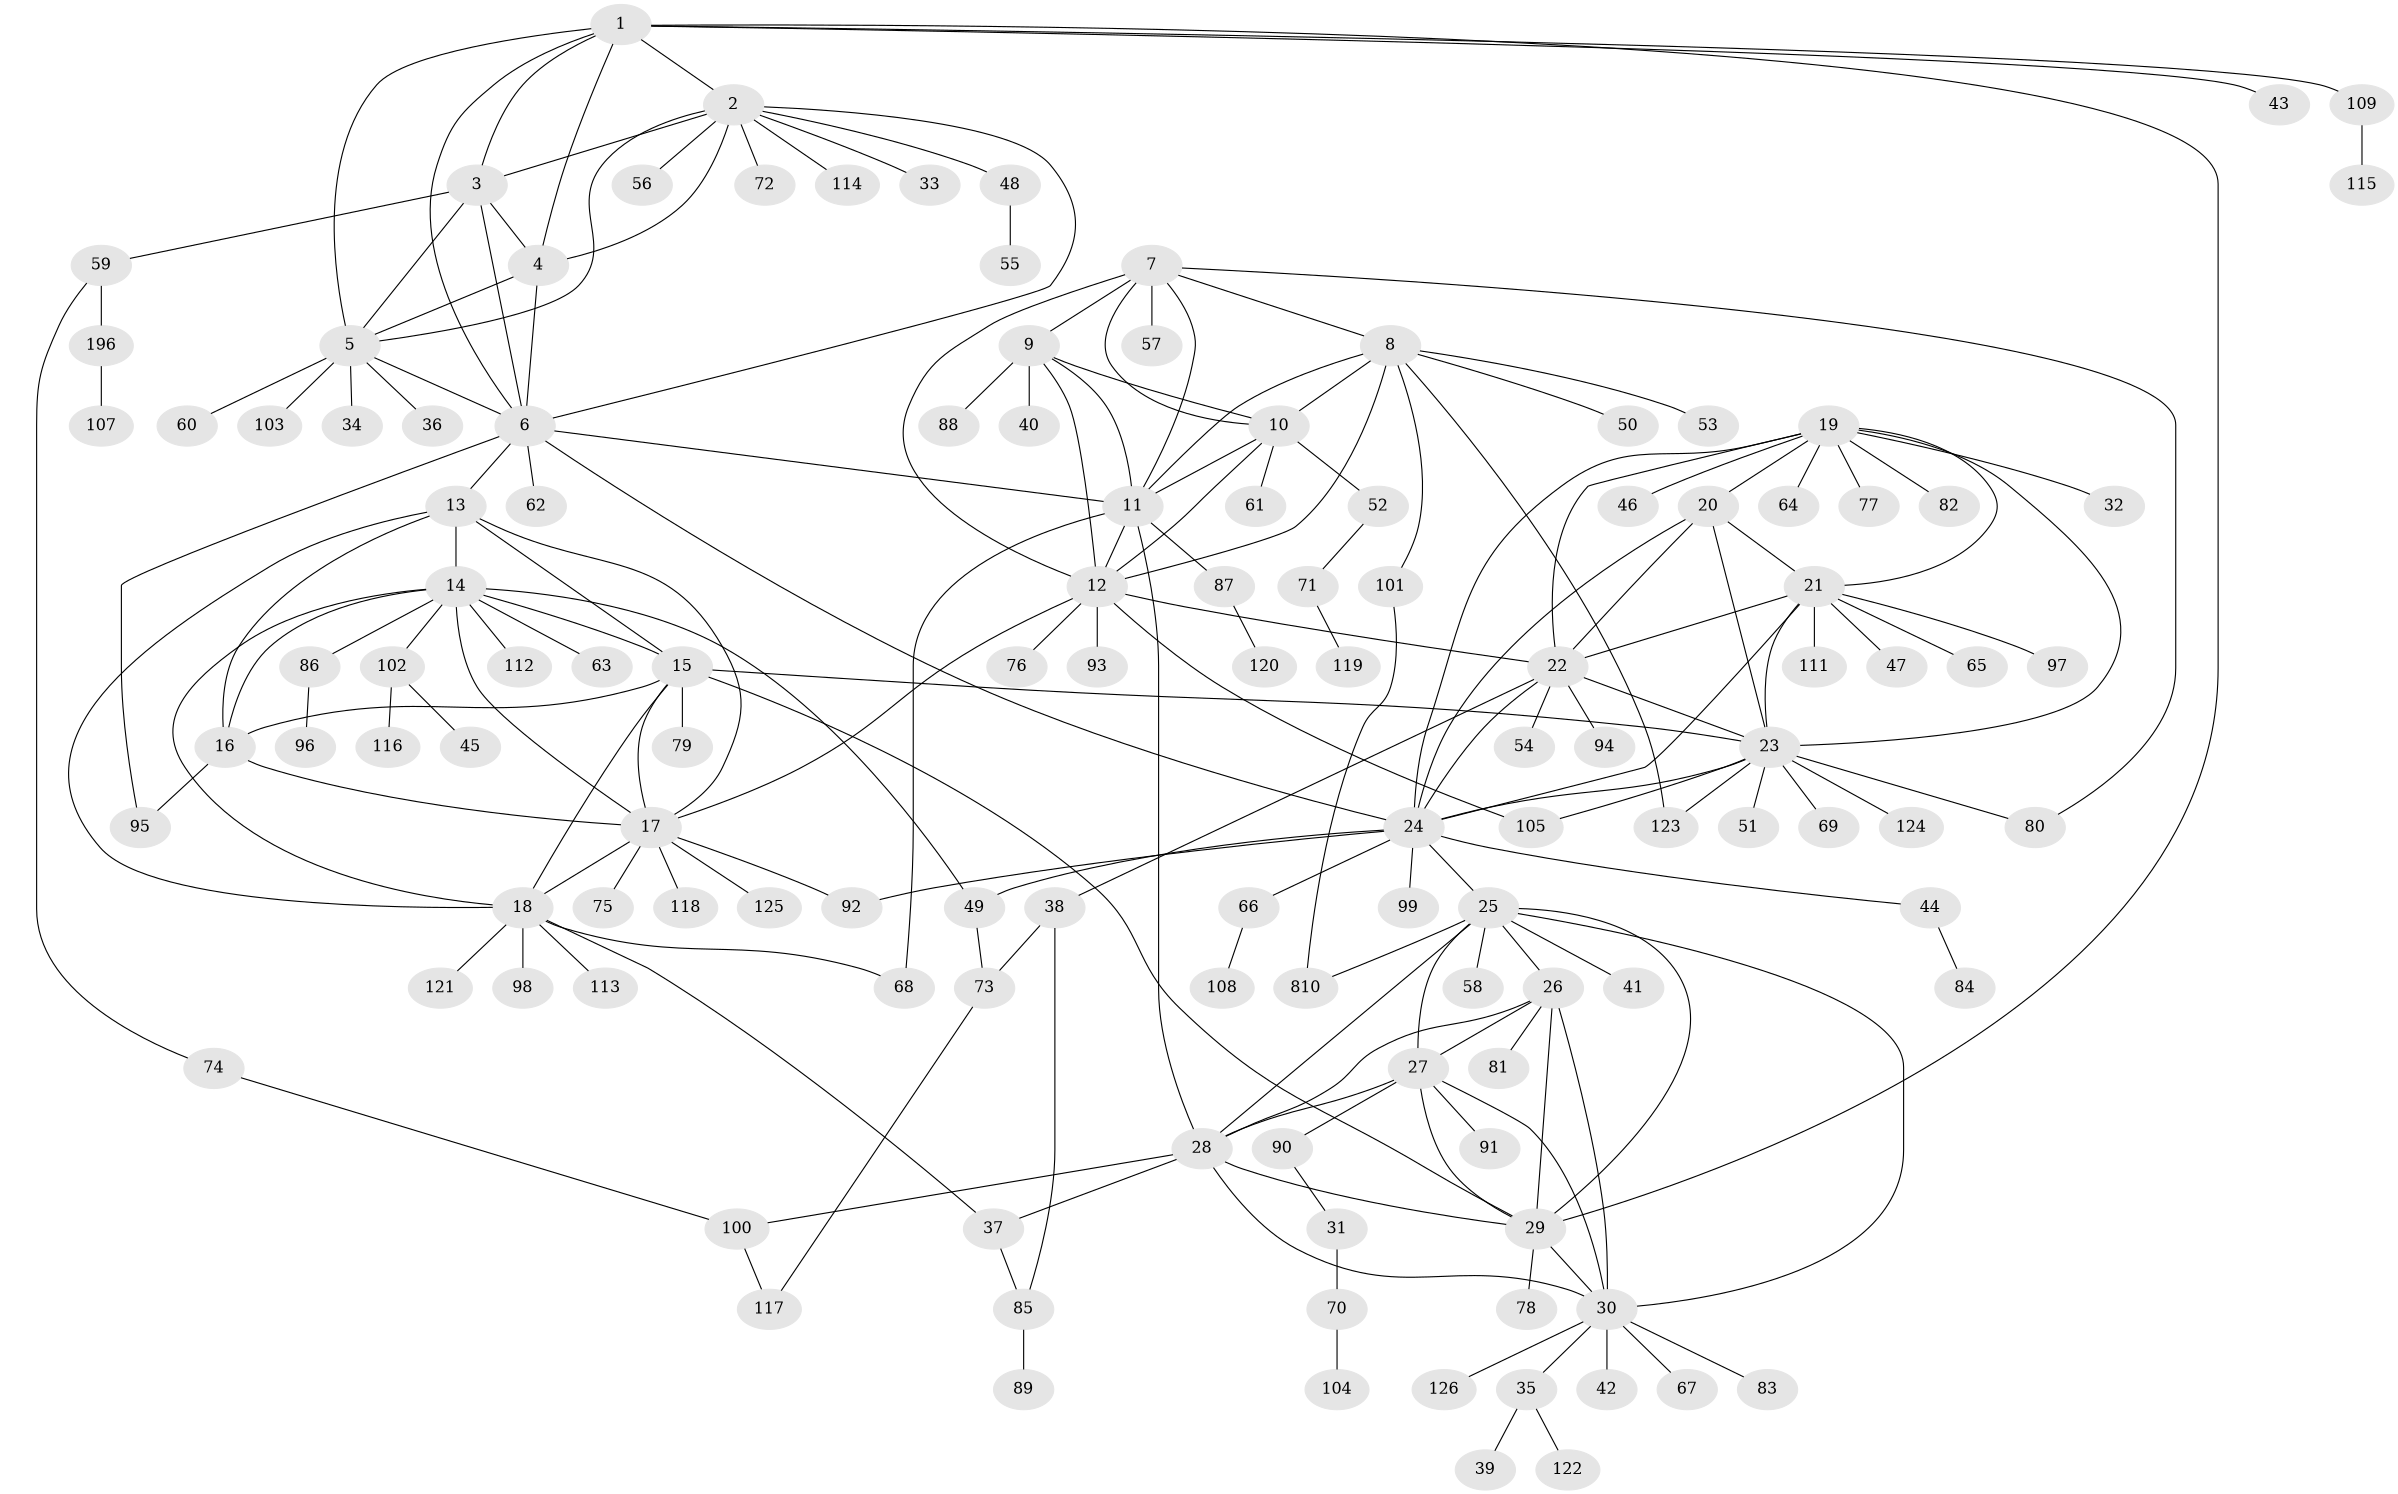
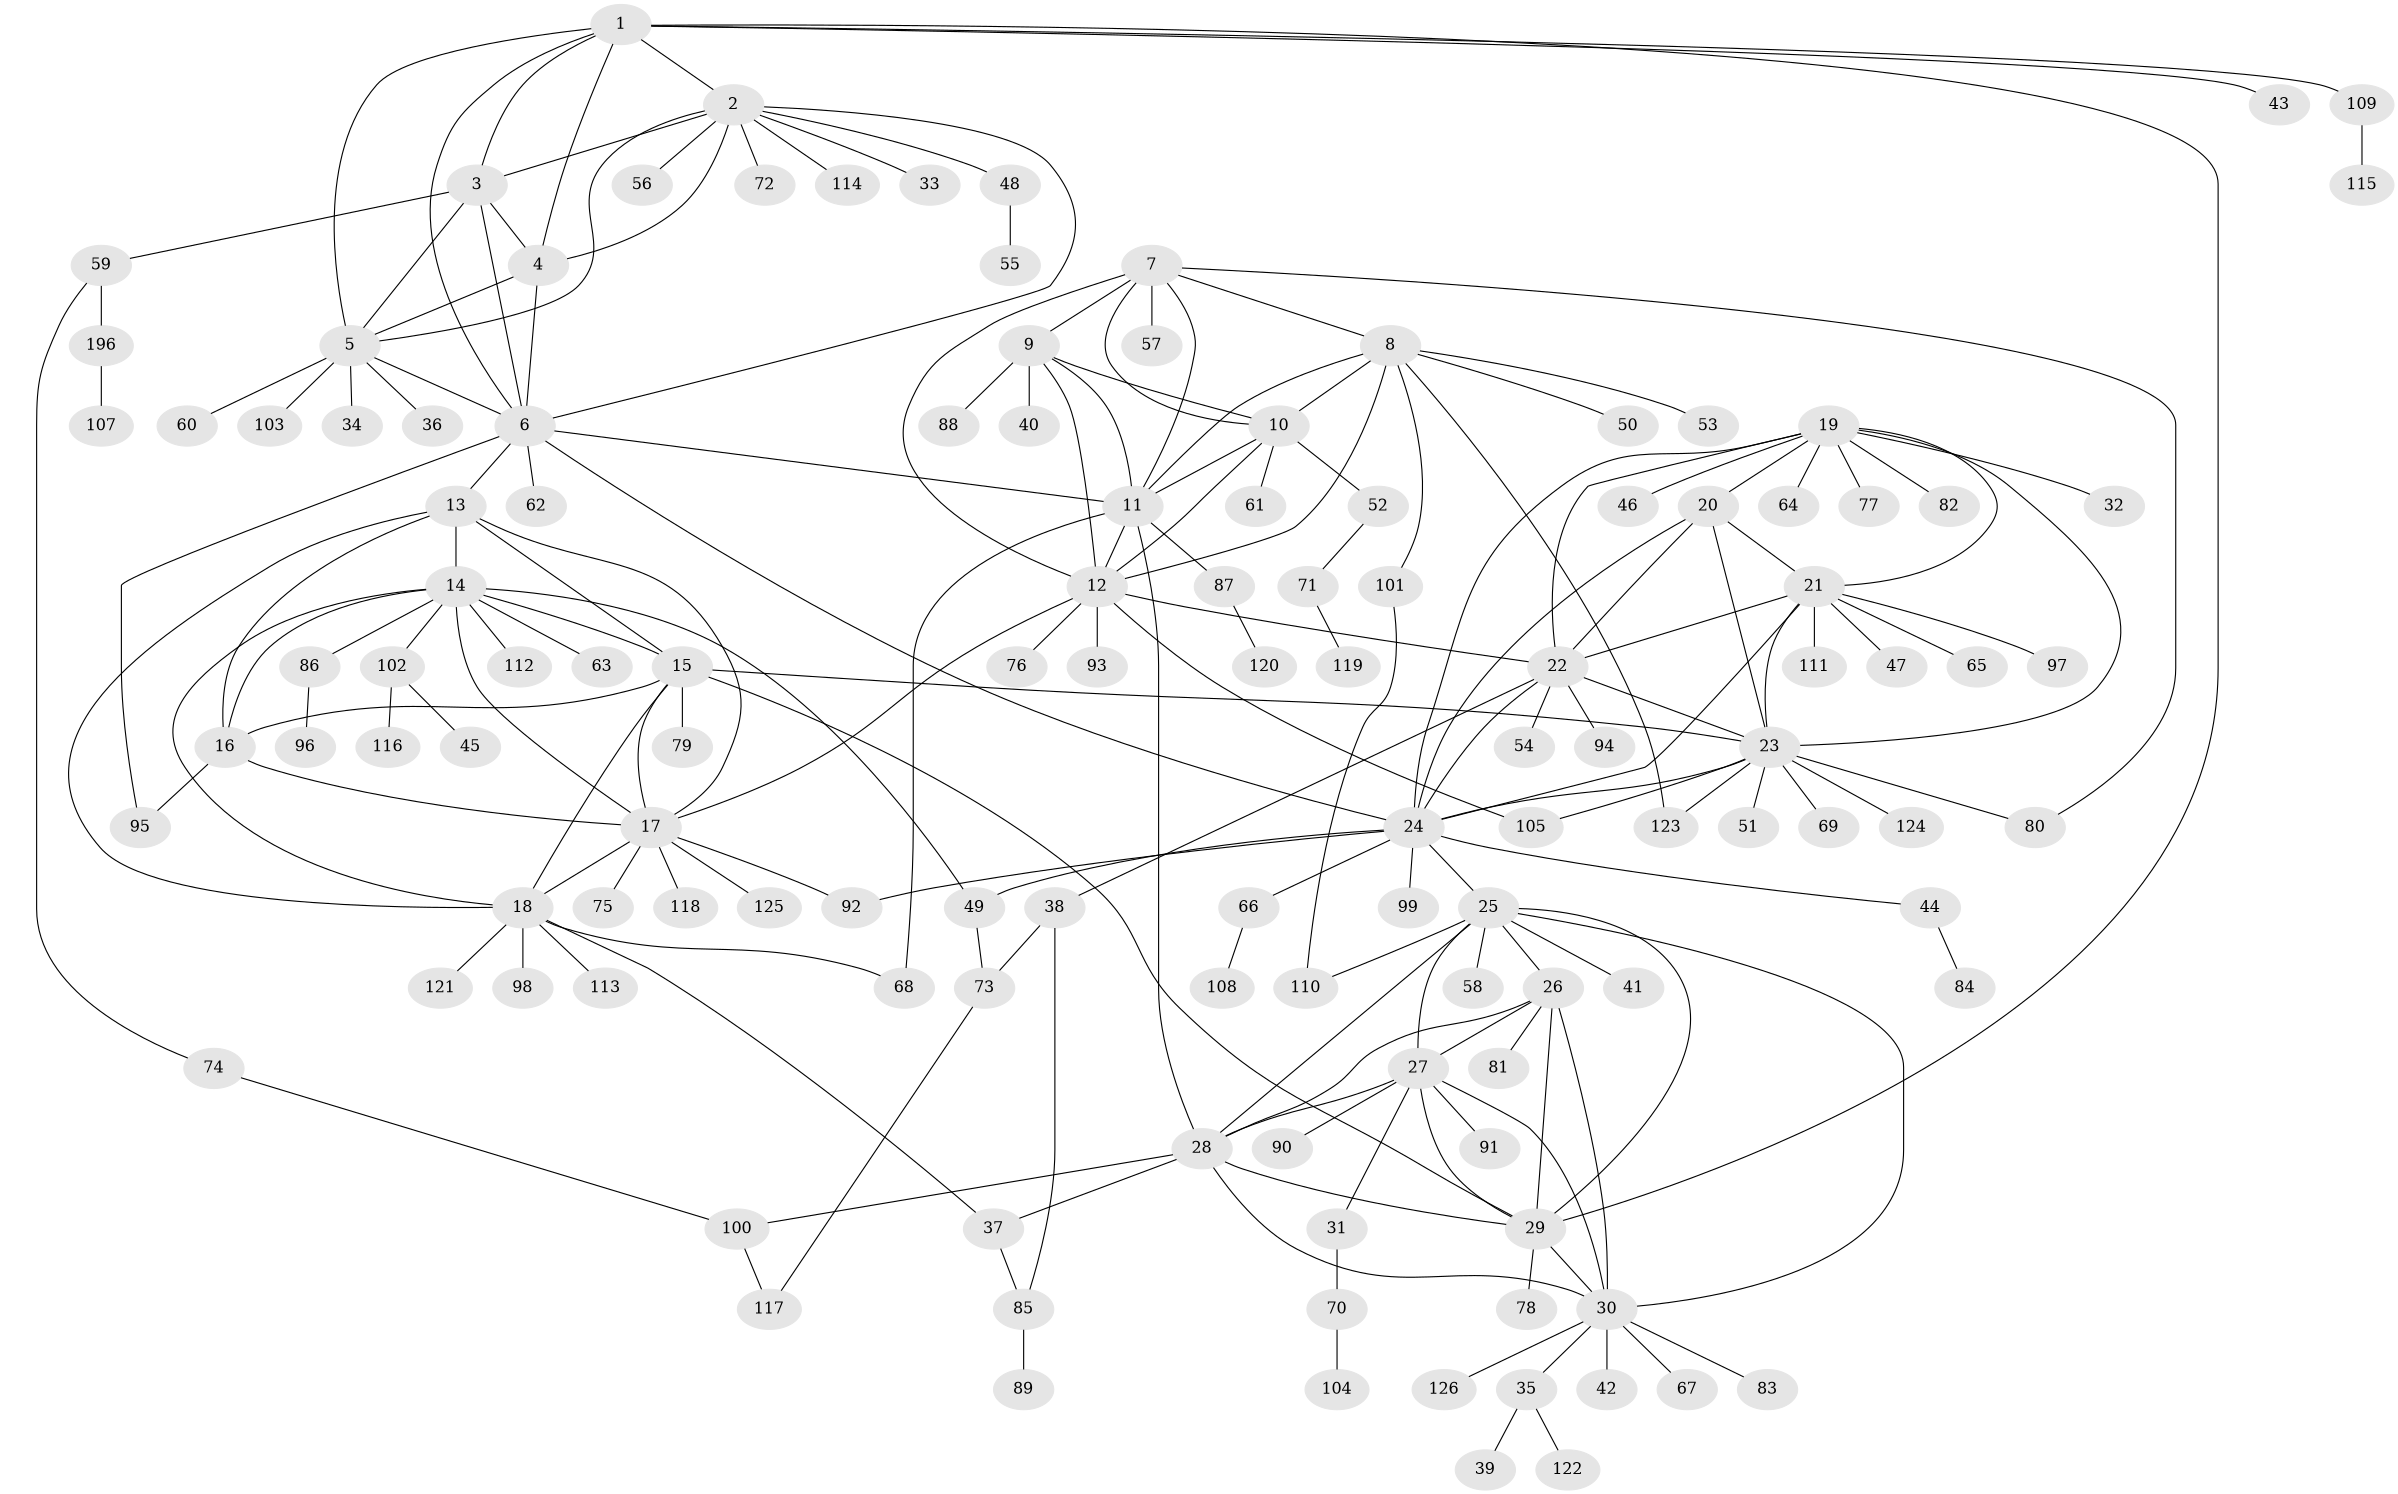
(1306, 988) -> (1306, 988)
(1315, 1197) -> (1378, 1149)
